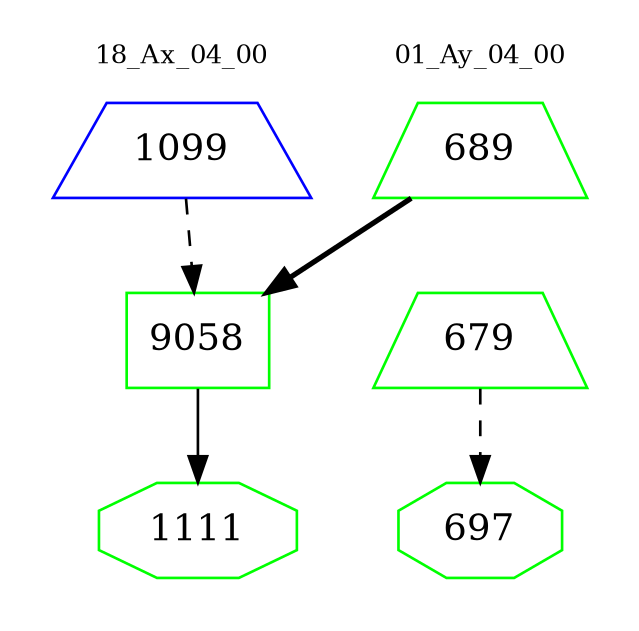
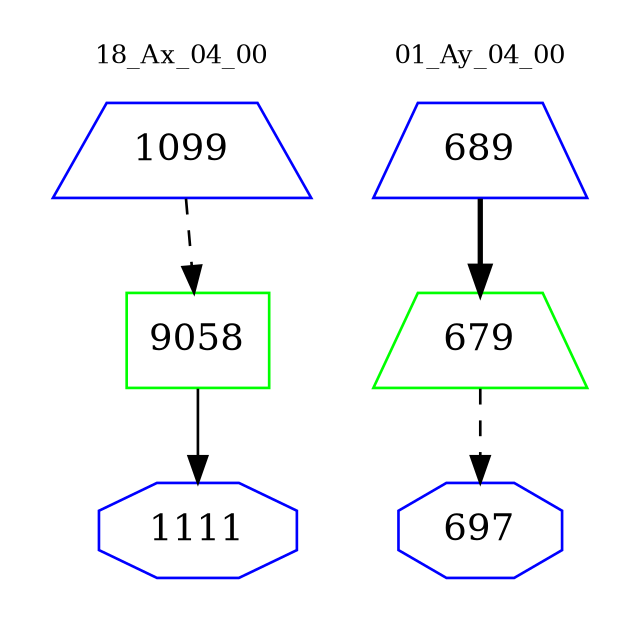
(480, 150) -> (480, 150)
(372, 224) -> (480, 232)
(198, 530) -> (198, 530)
(480, 530) -> (480, 530)
